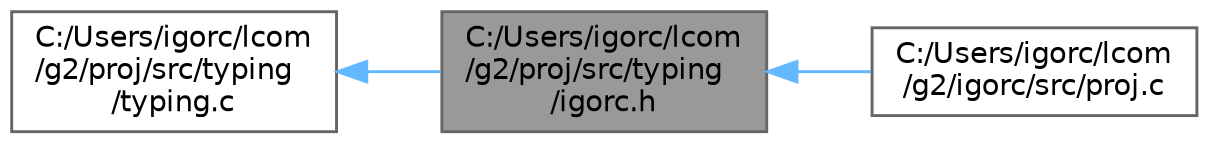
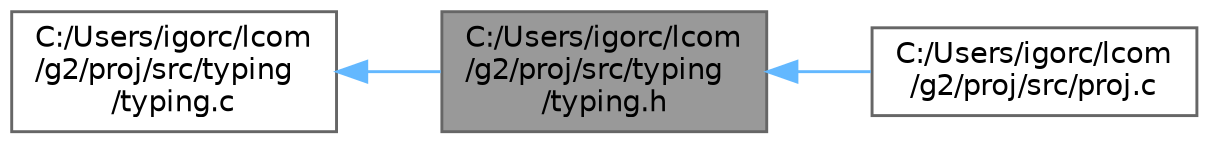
(604, 72) -> (604, 72)
(1034, 72) -> (1034, 72)
